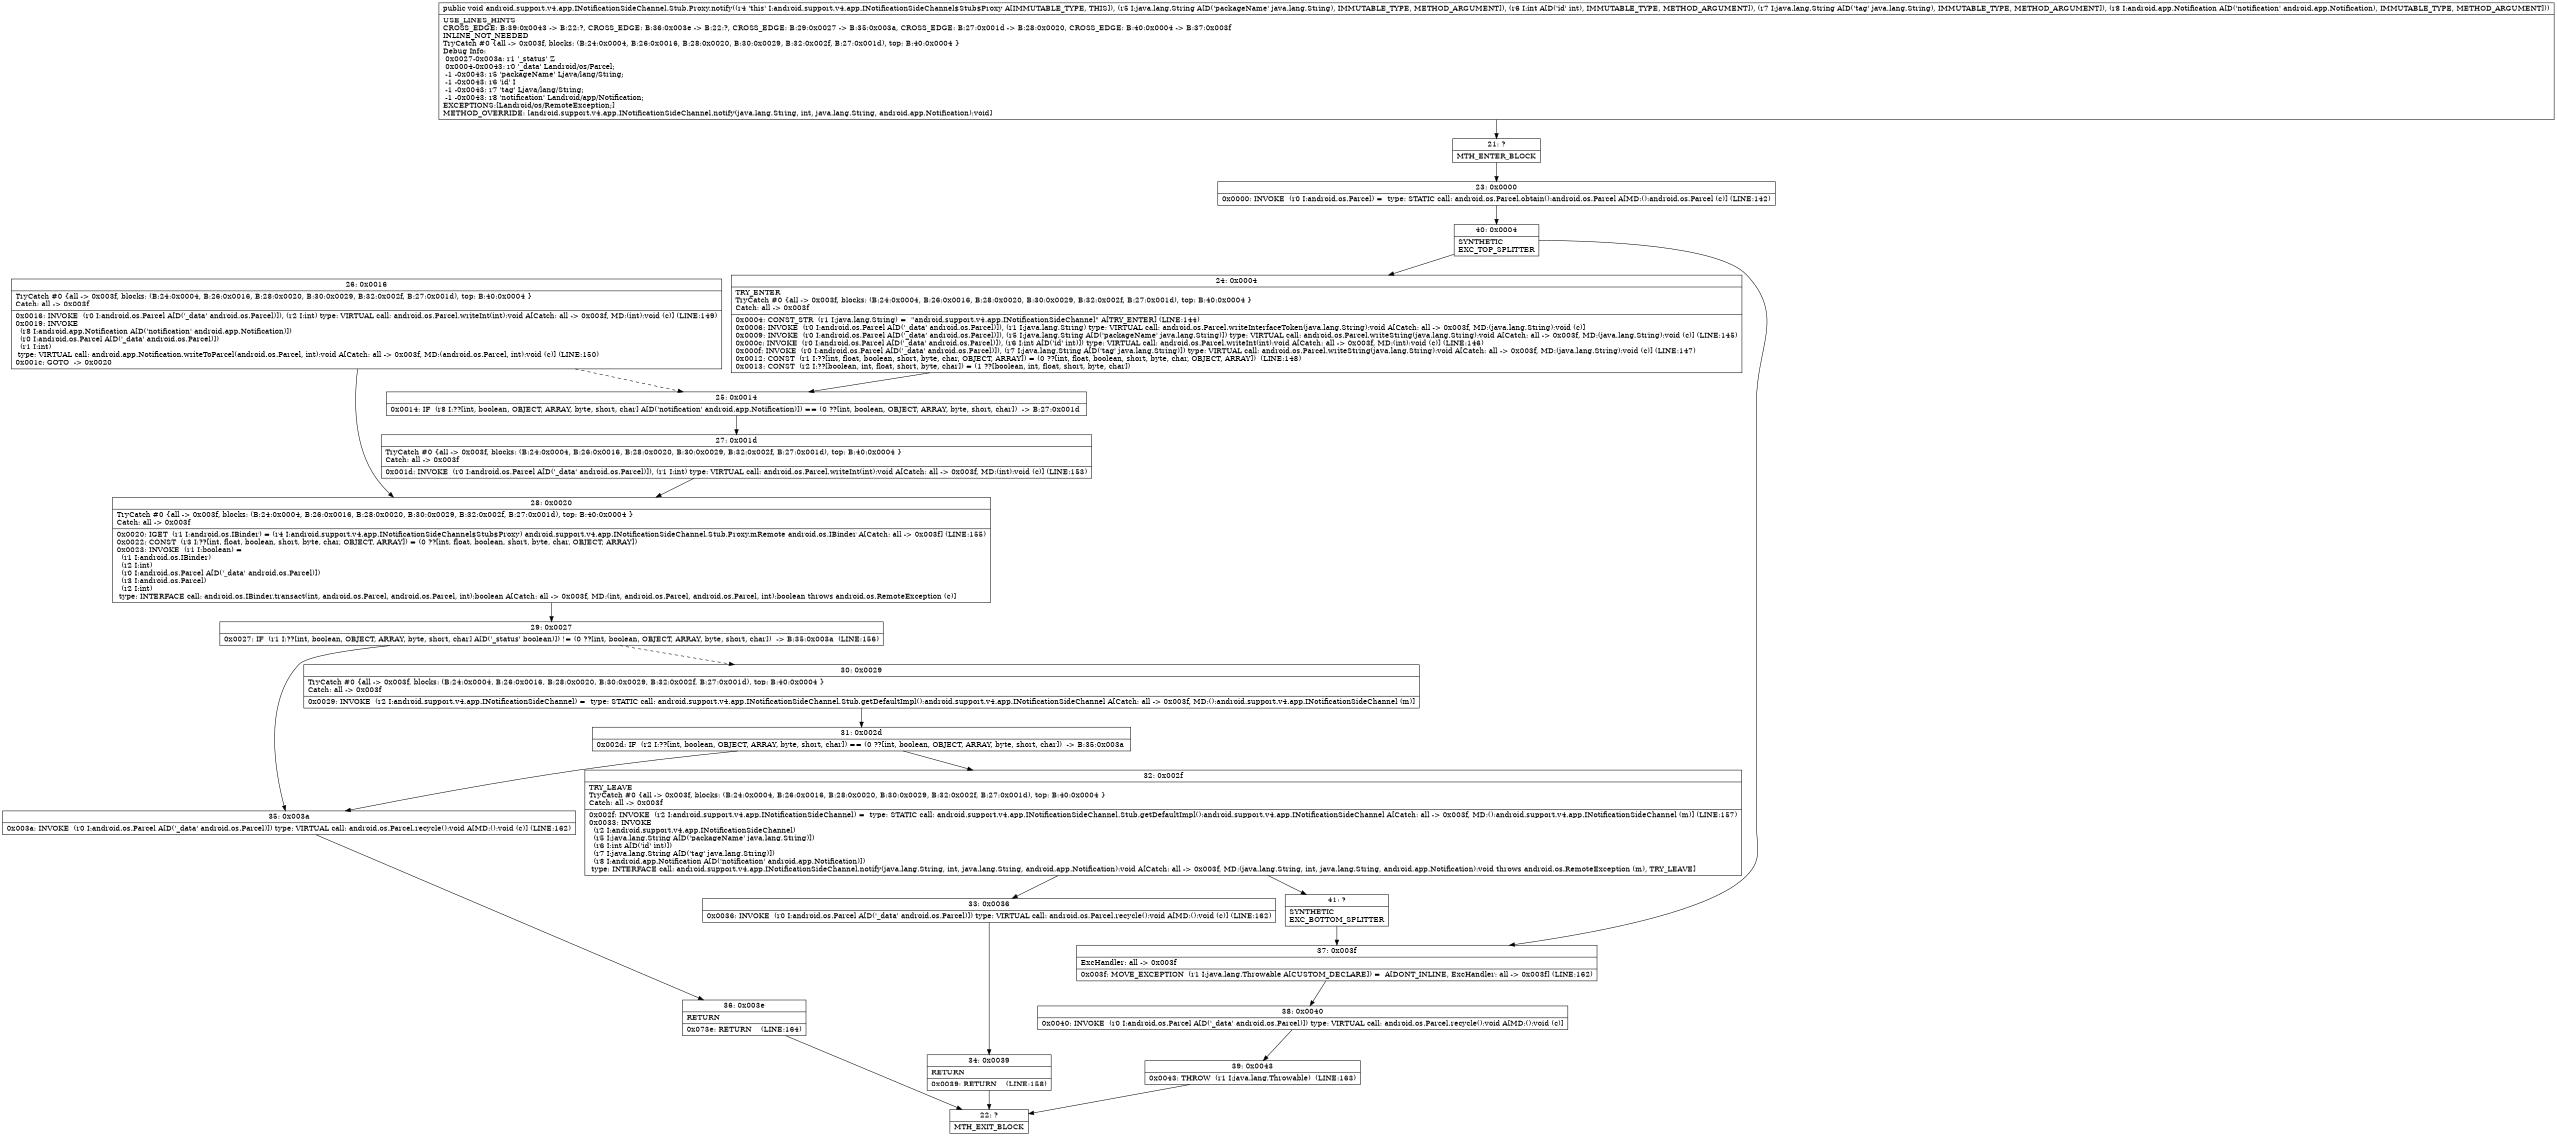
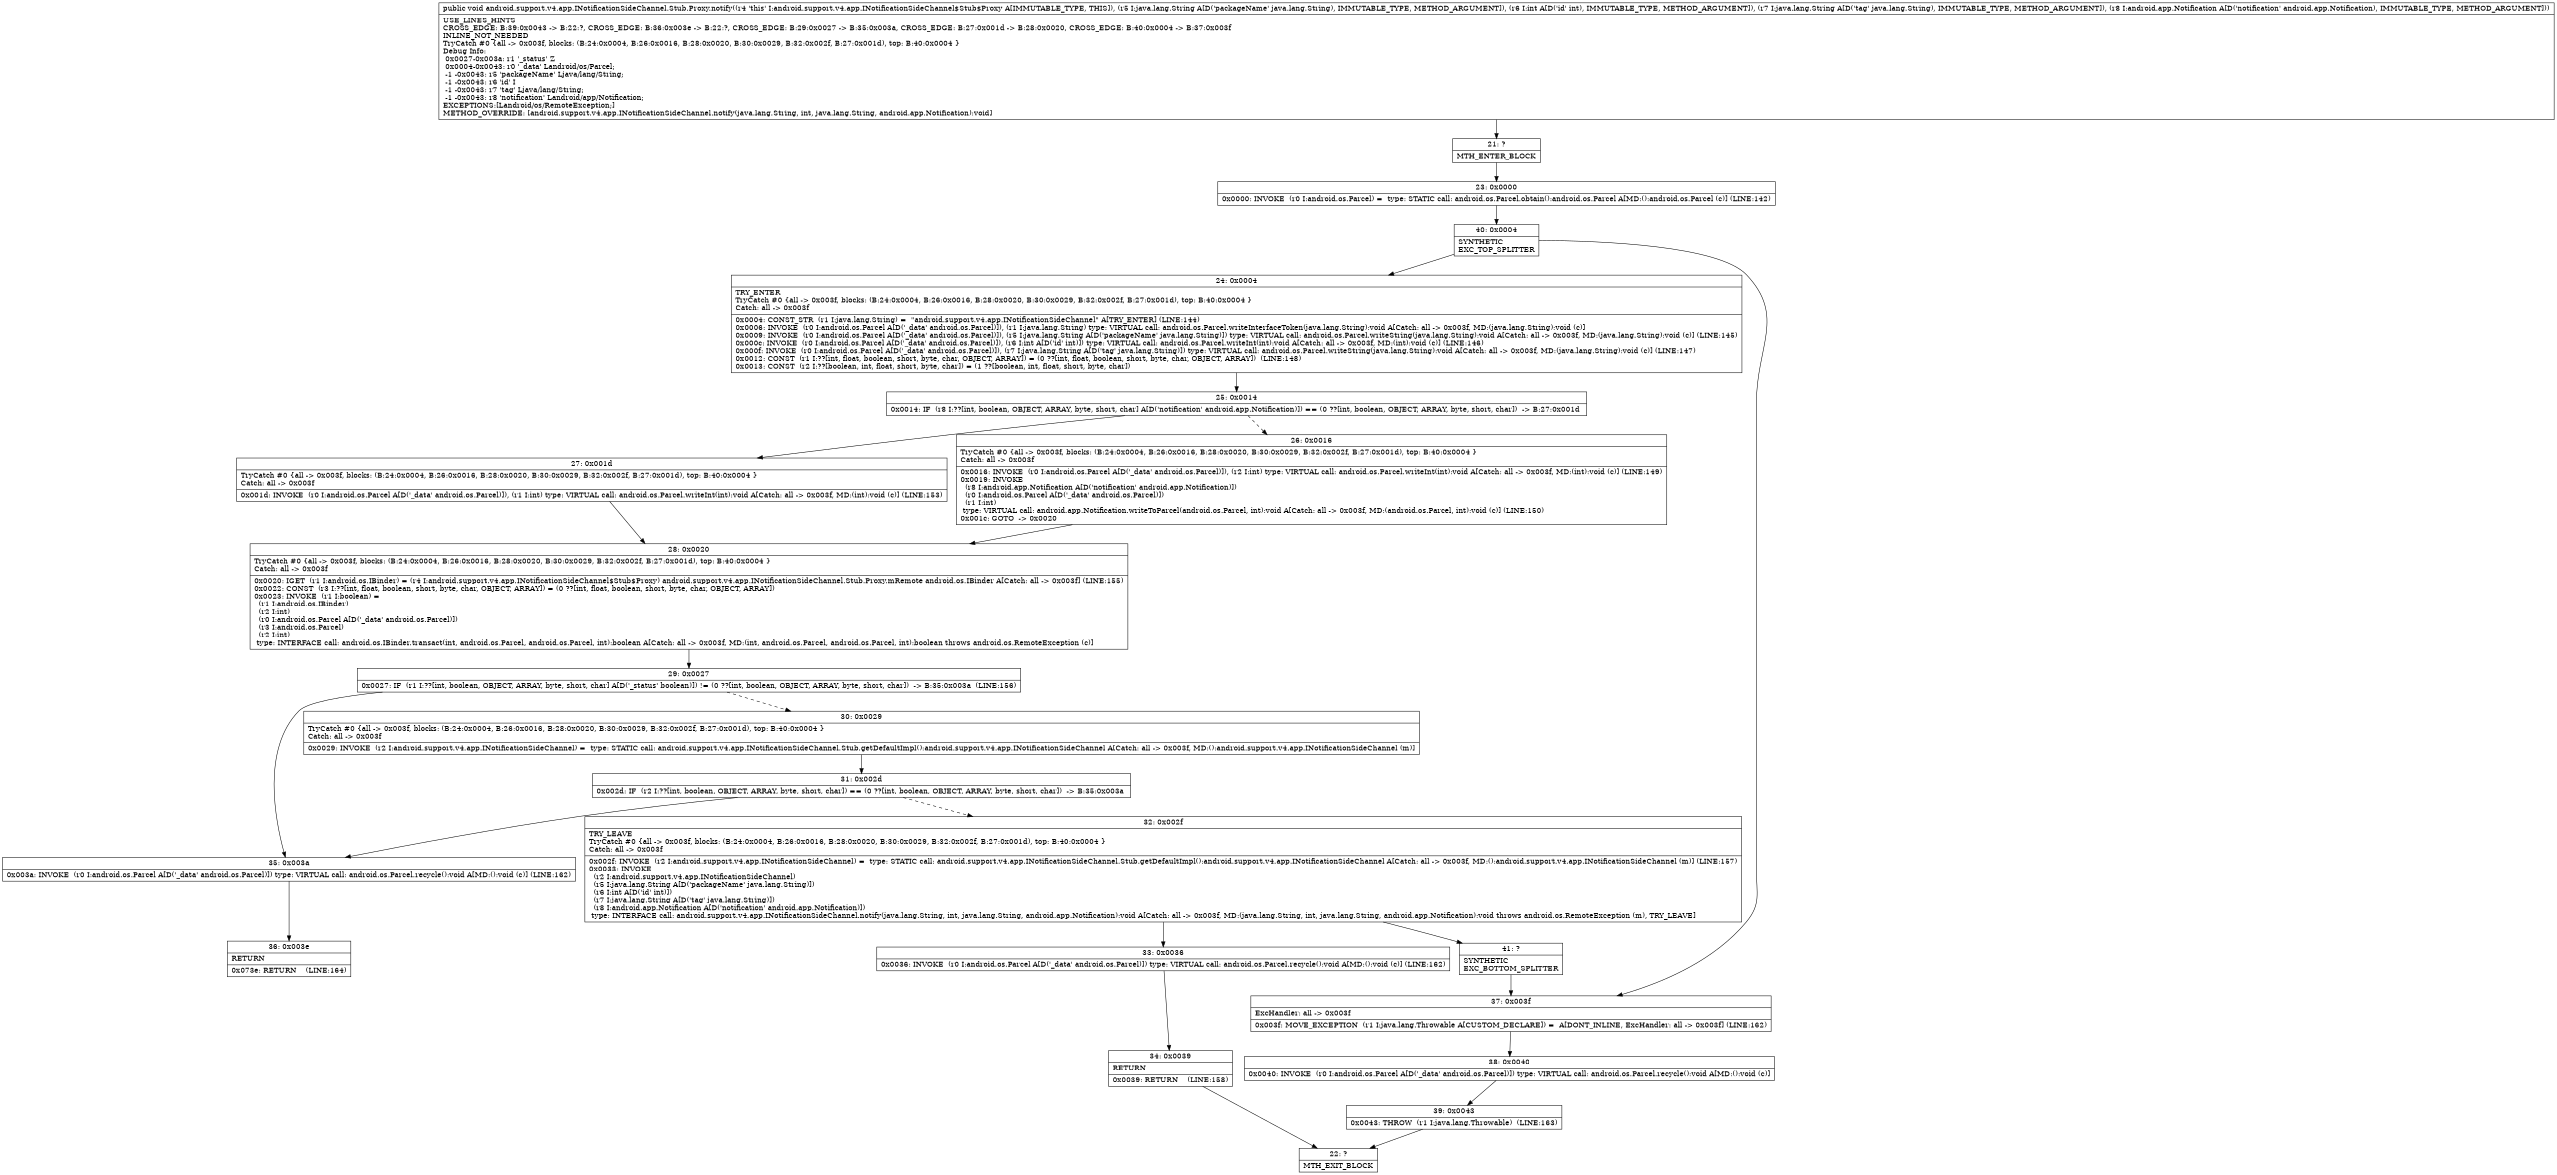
(627, 380) -> (1256, 423)
(935, 760) -> (935, 806)
(871, 1072) -> none
